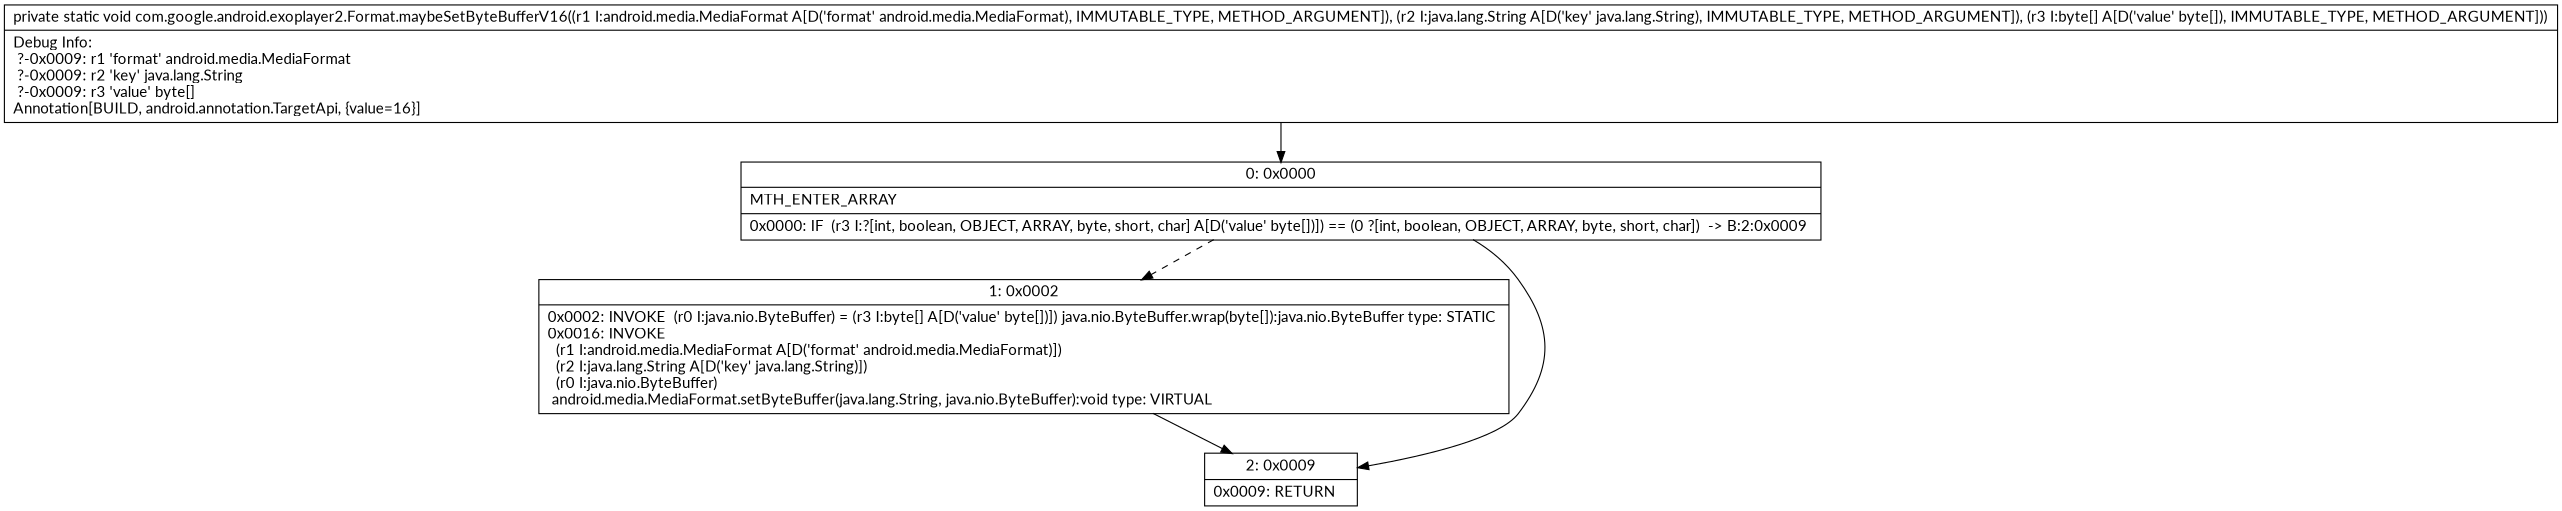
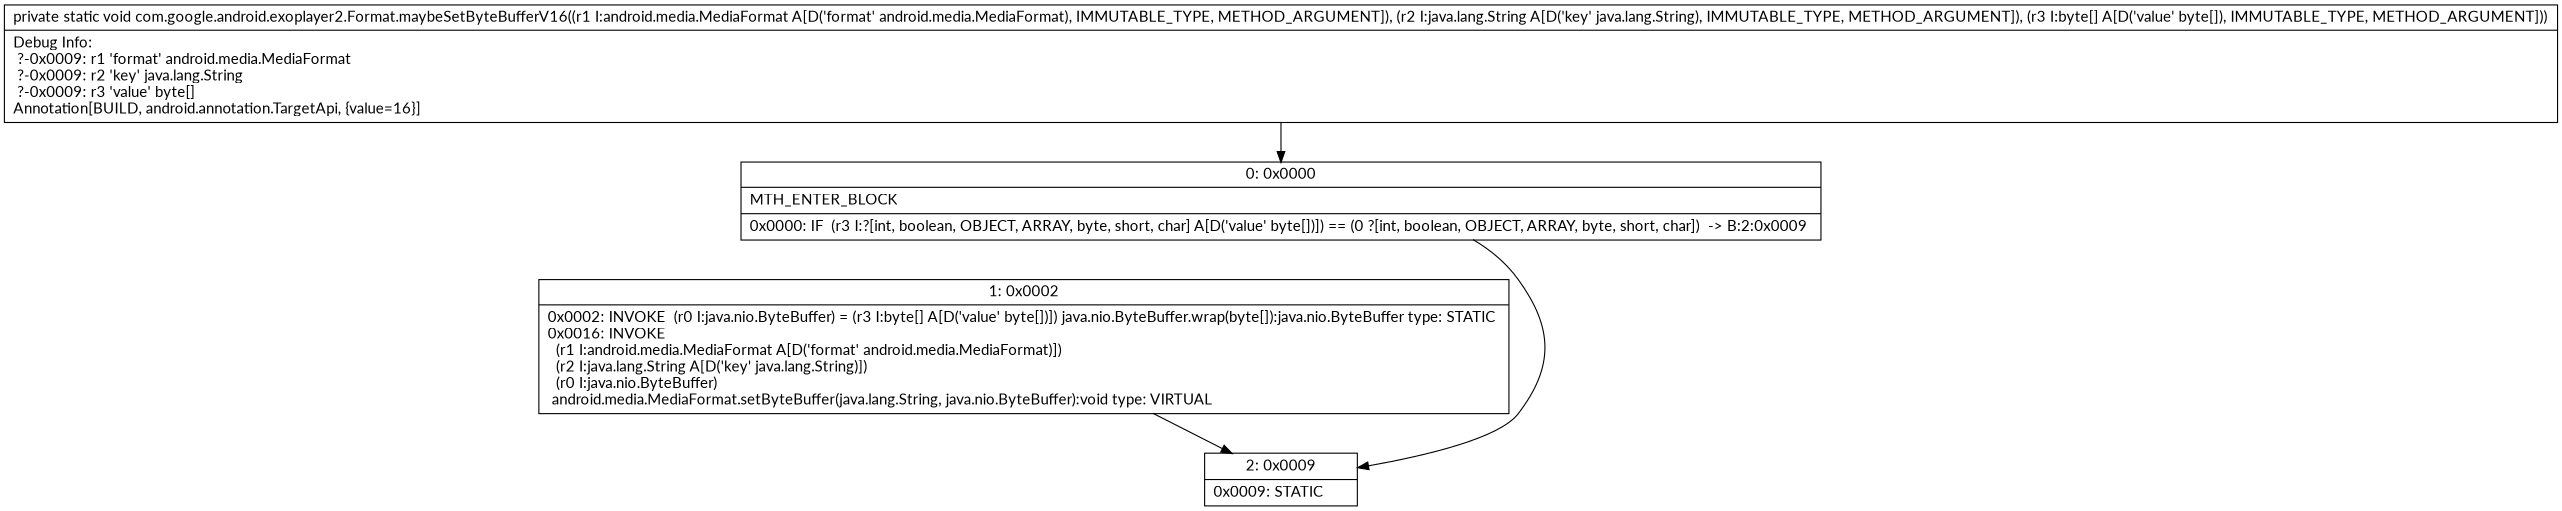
(824, 200) -> (824, 200)
(1182, 257) -> none
(1281, 492) -> (1275, 492)
